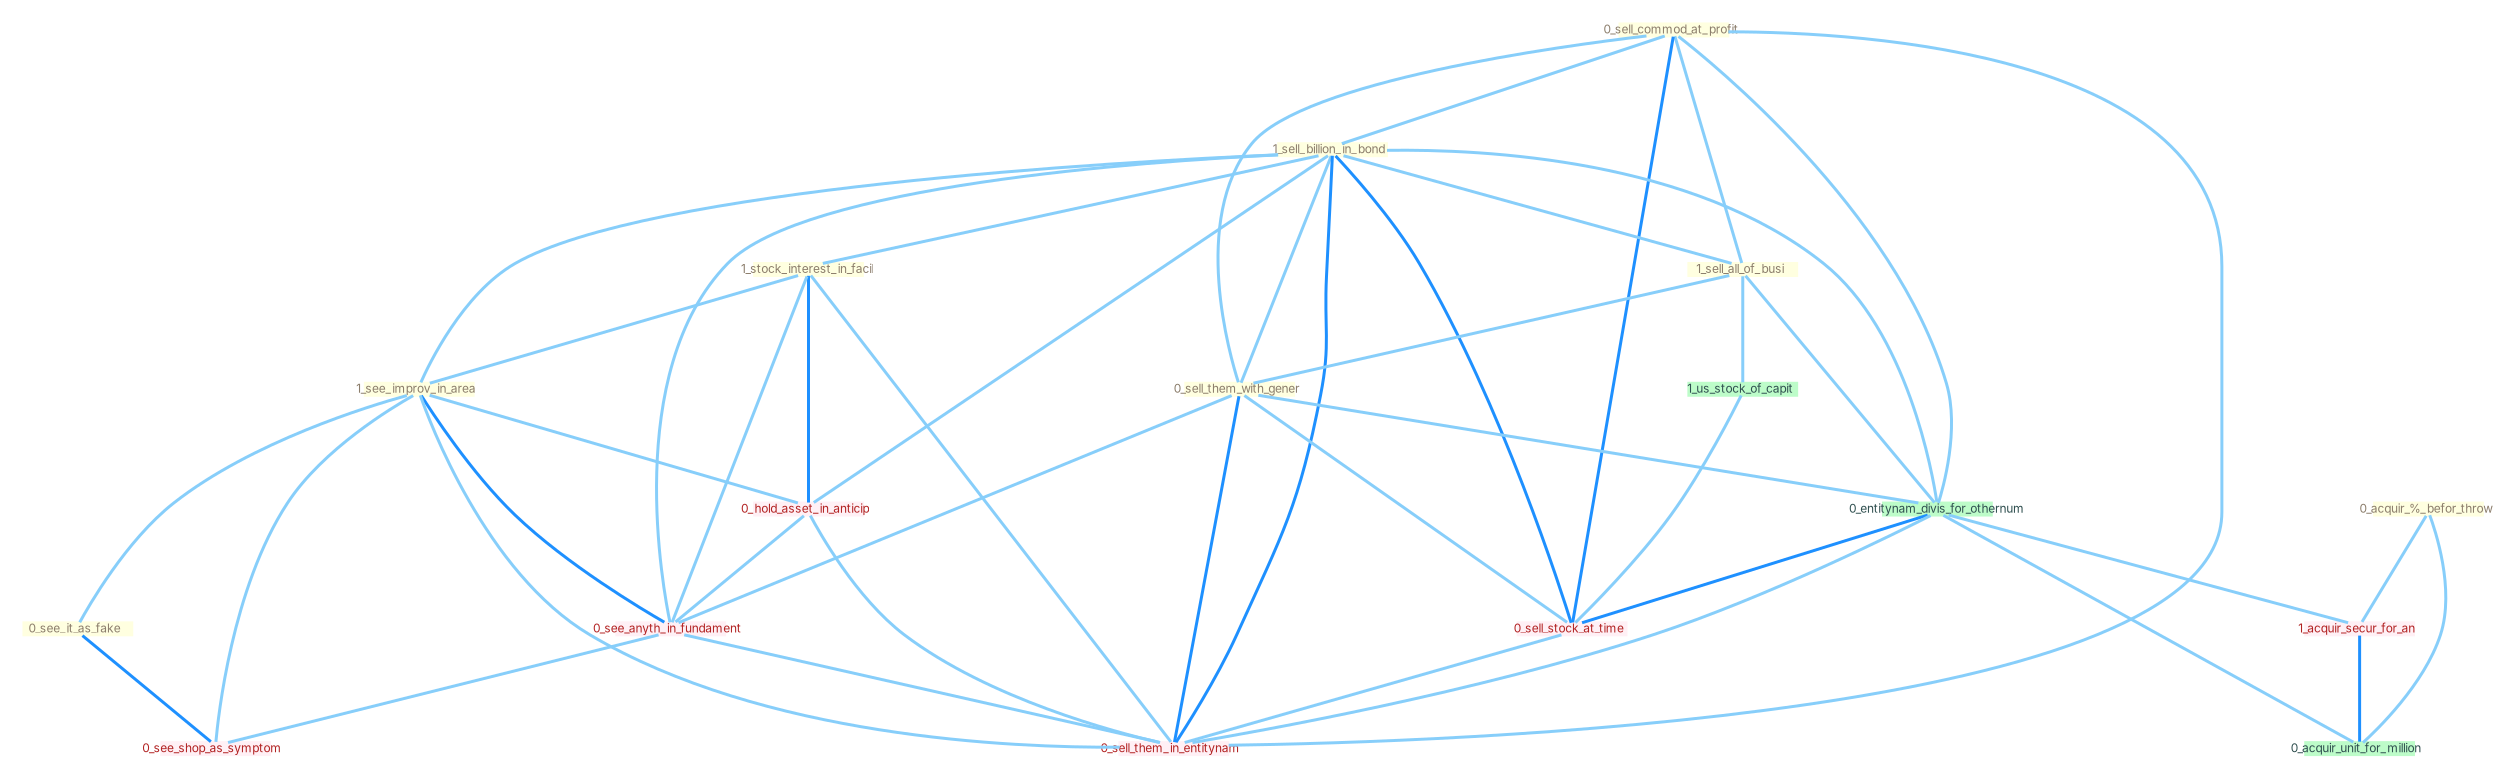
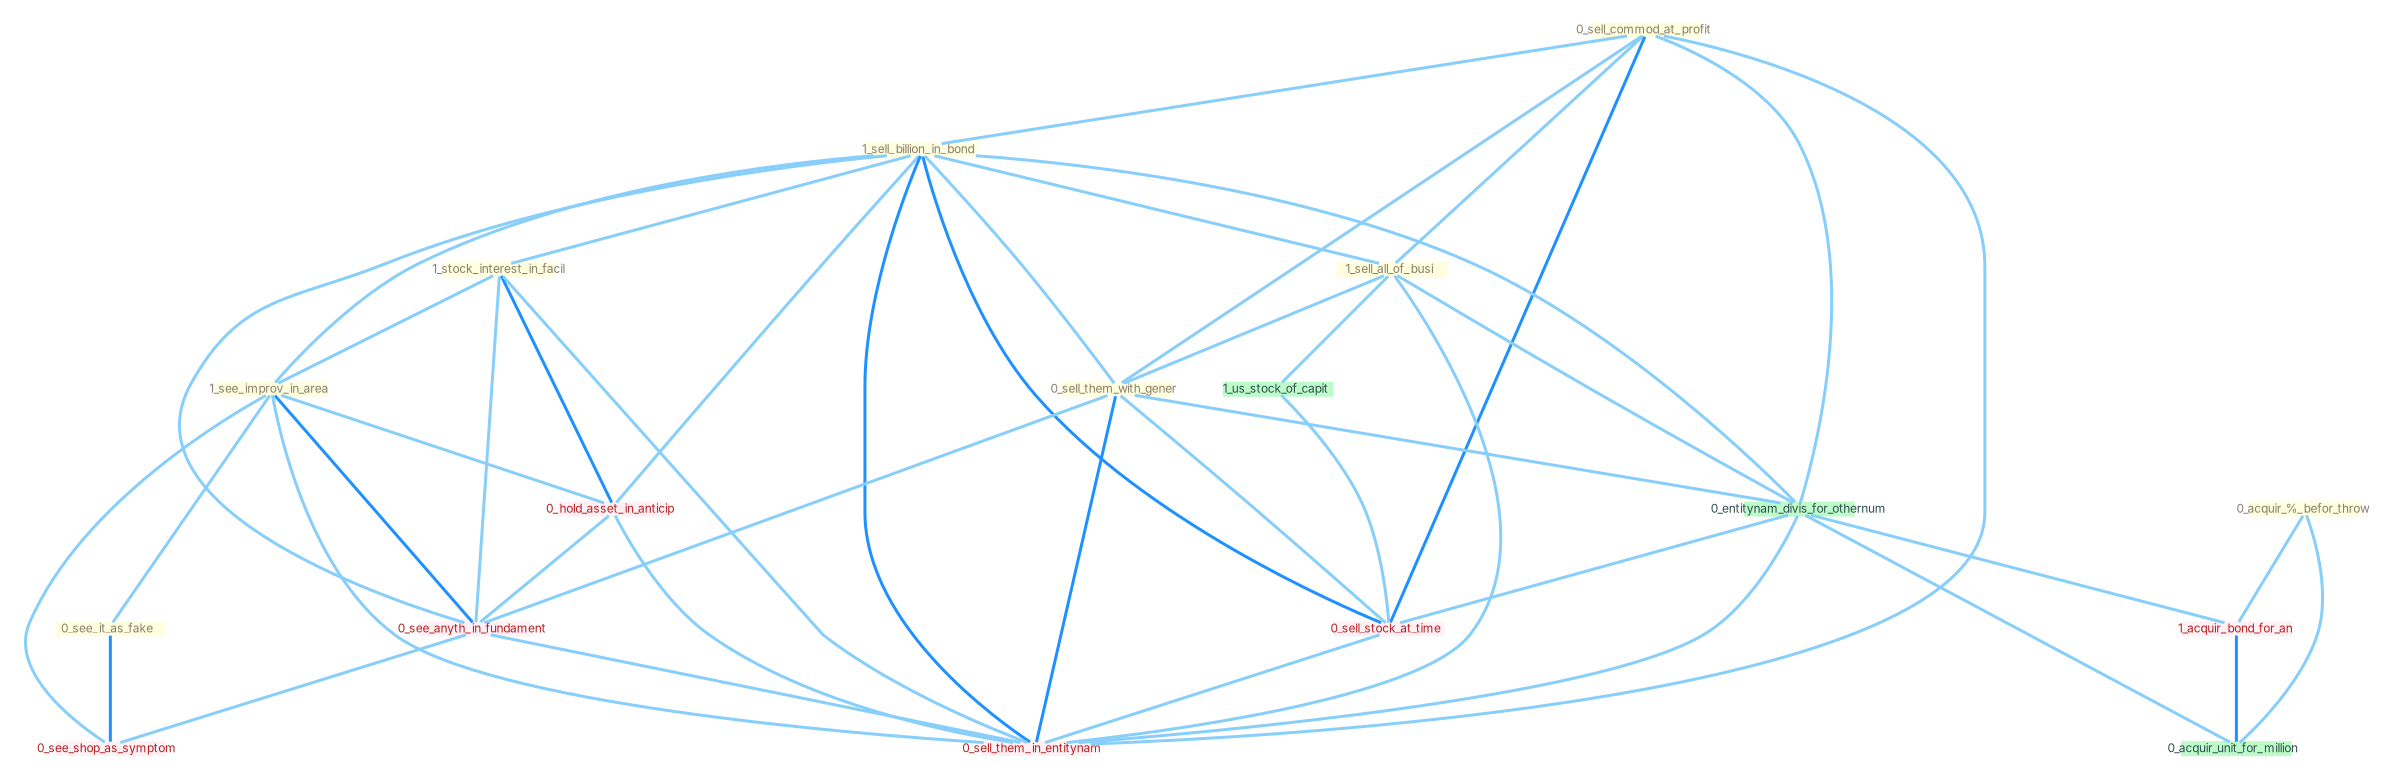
(1755, 569) -> (1594, 569)
(2360, 629) -> (2236, 629)
none -> (1457, 645)
